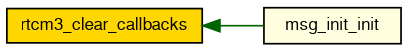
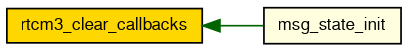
(332, 26) -> (332, 26)
